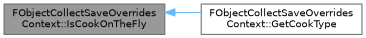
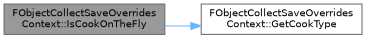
(188, 12) -> (178, 26)
